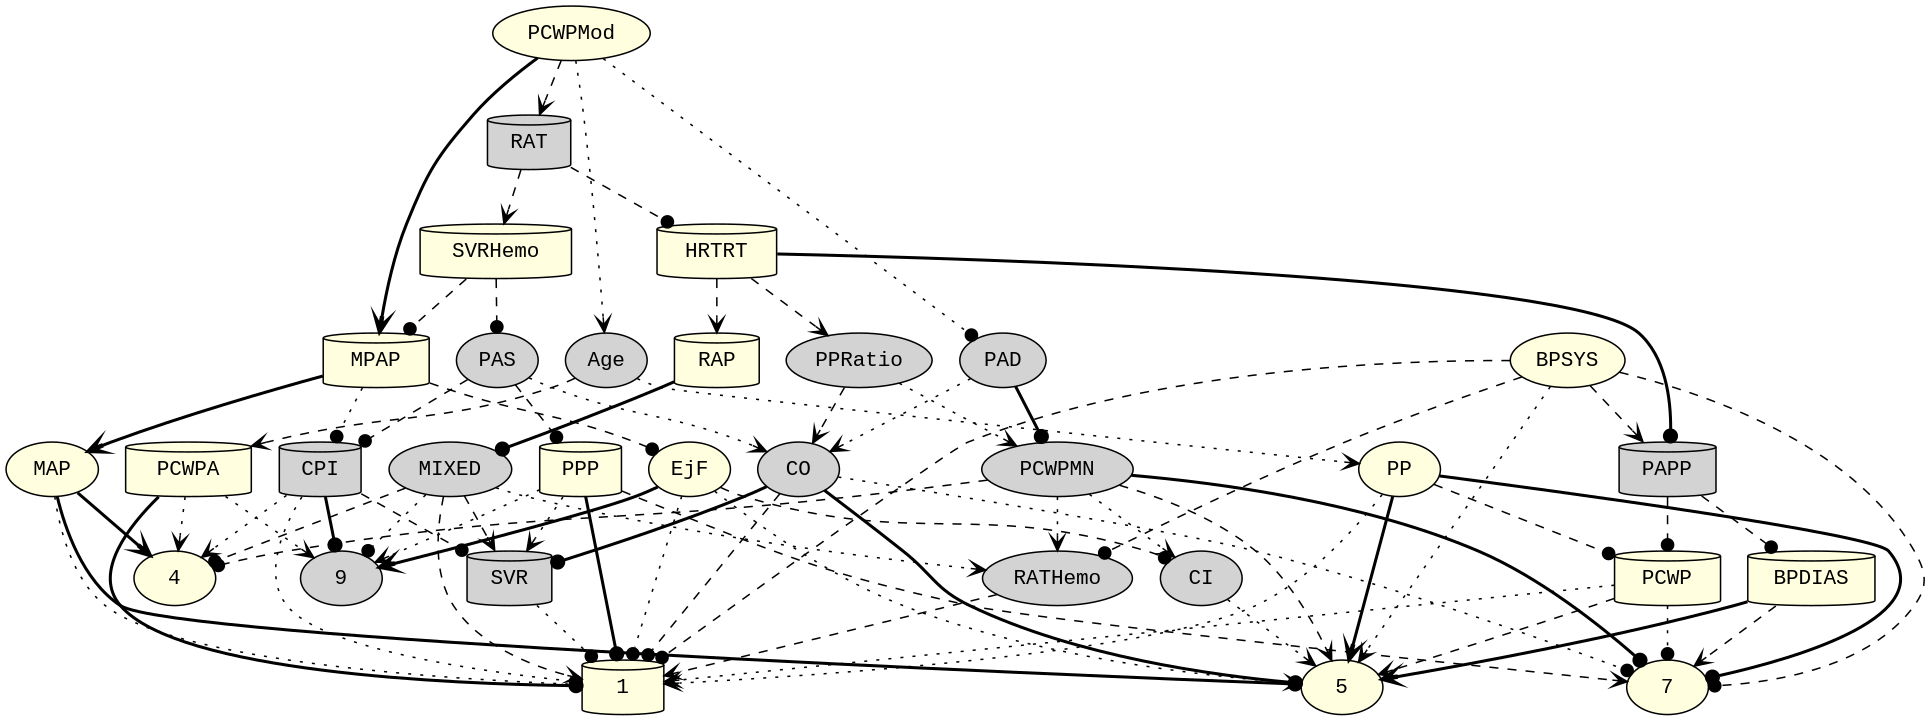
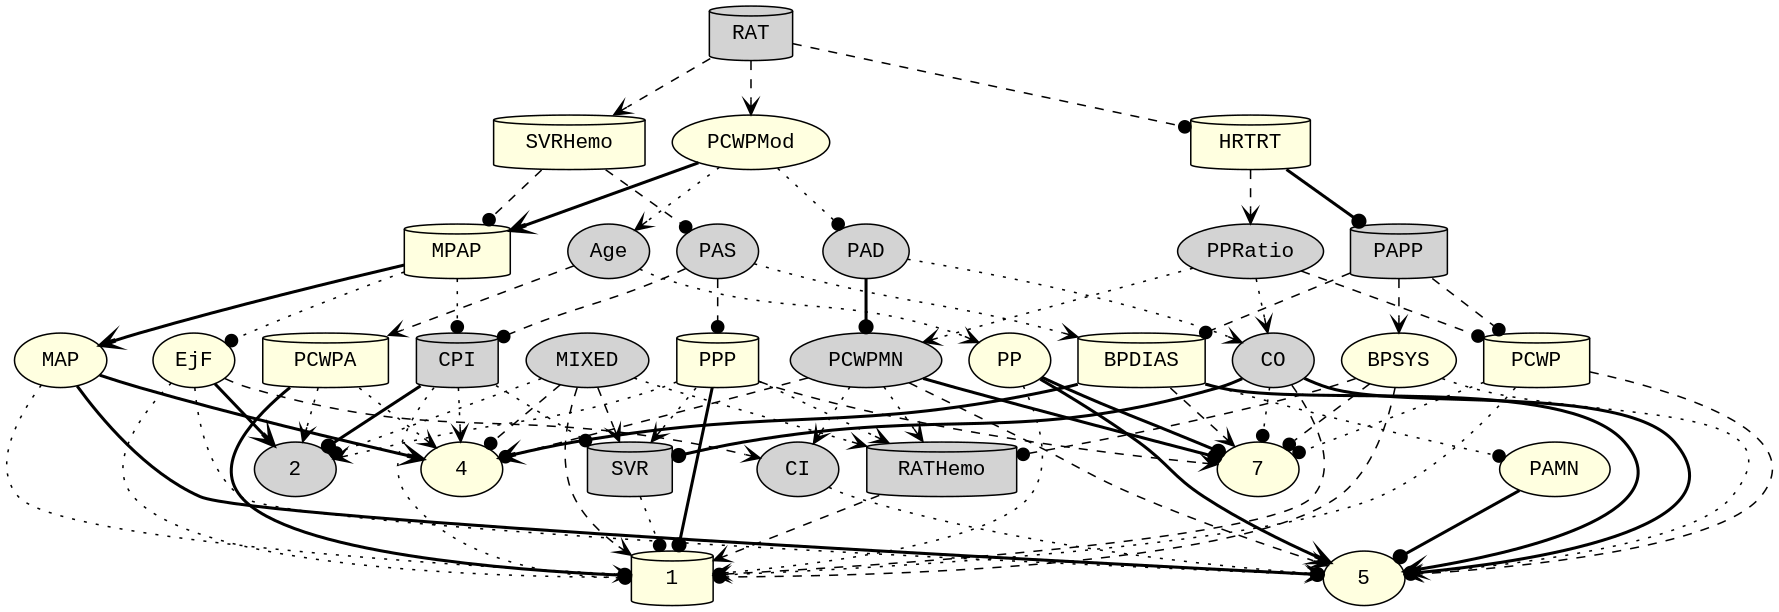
(553, 80) -> (751, 80)
(717, 360) -> none
(1611, 408) -> (1399, 296)
none -> (817, 409)
(522, 410) -> (320, 304)
(640, 413) -> (908, 300)
(828, 417) -> (1260, 298)
none -> (810, 419)
none -> (1555, 469)
(1518, 518) -> (1387, 302)
(411, 522) -> (523, 402)
(939, 524) -> (352, 411)
(341, 578) -> (295, 469)
(1057, 578) -> (942, 469)
(272, 657) -> (180, 538)
